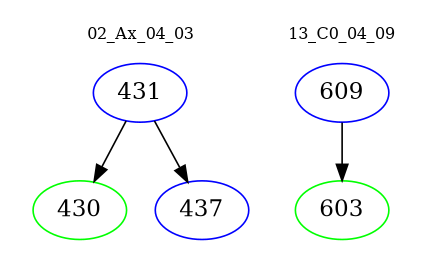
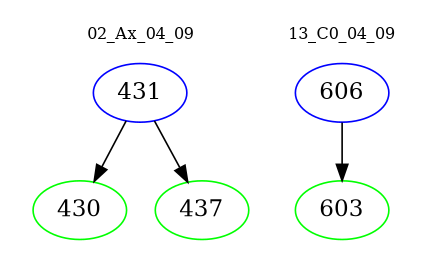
(141, 35) -> (141, 35)
(342, 93) -> (342, 93)
(202, 210) -> (202, 210)
